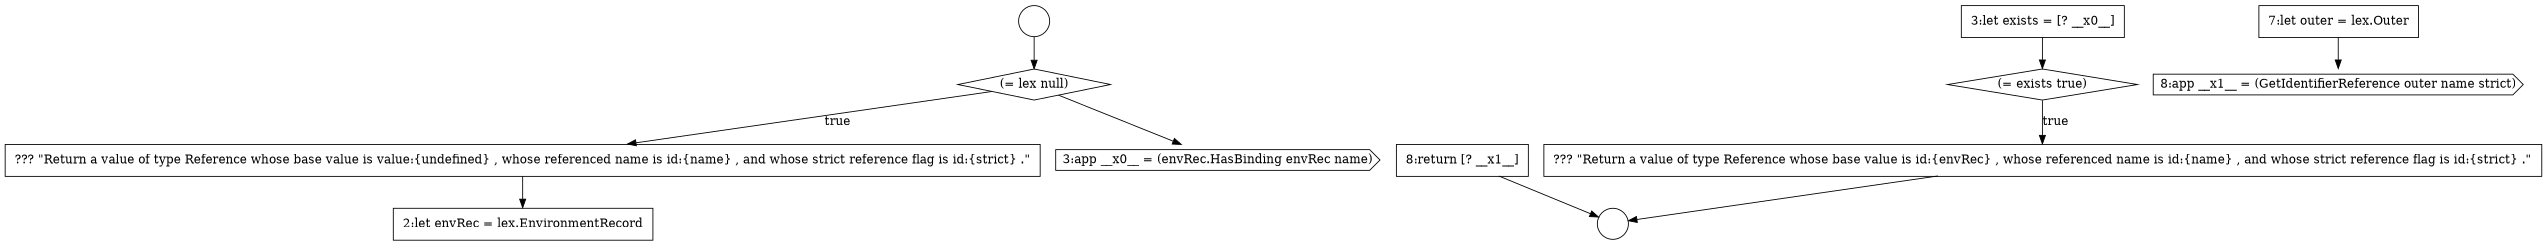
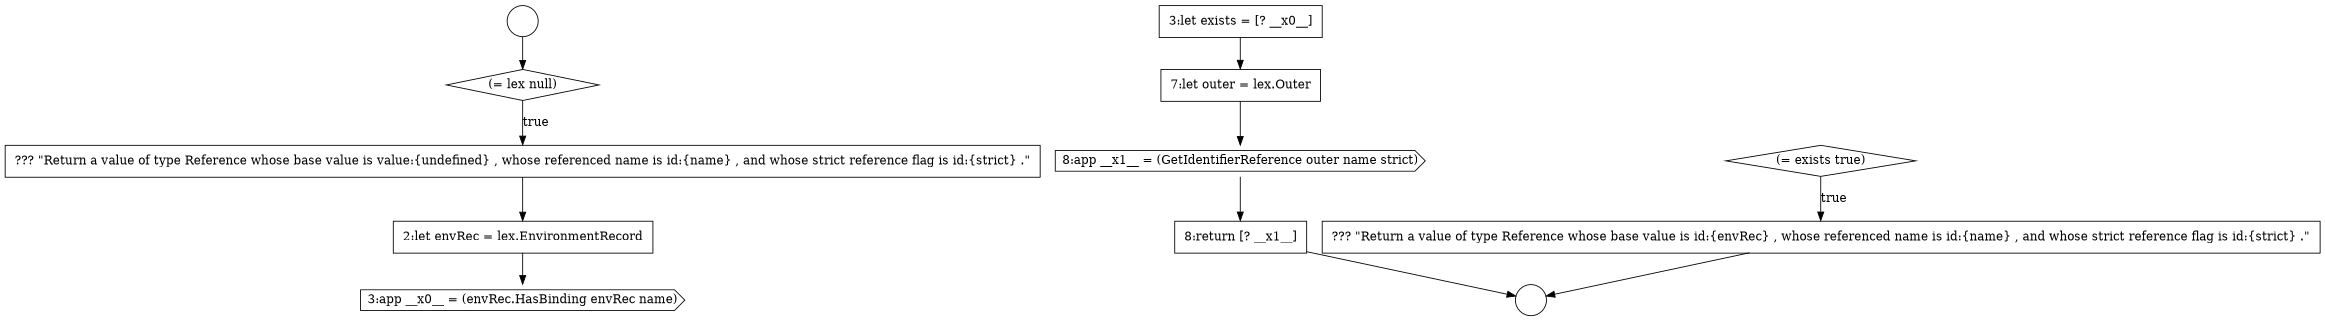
(2042, 49) -> (1240, 49)
(1116, 118) -> (523, 264)
none -> (1240, 194)
